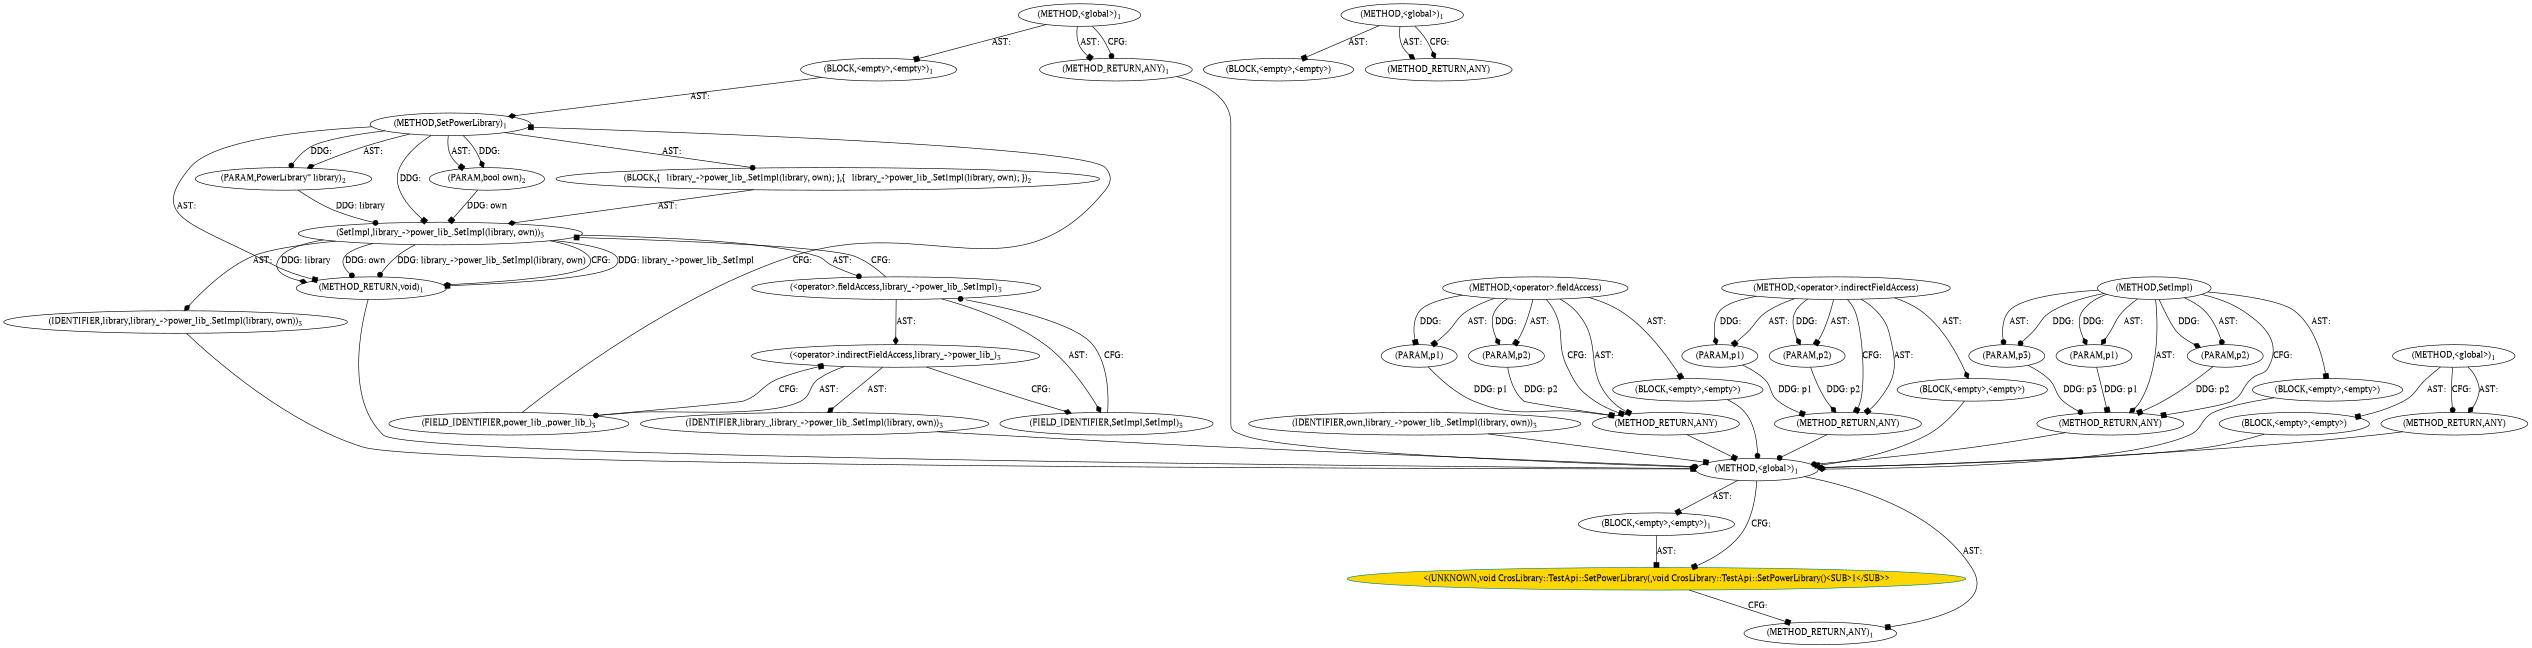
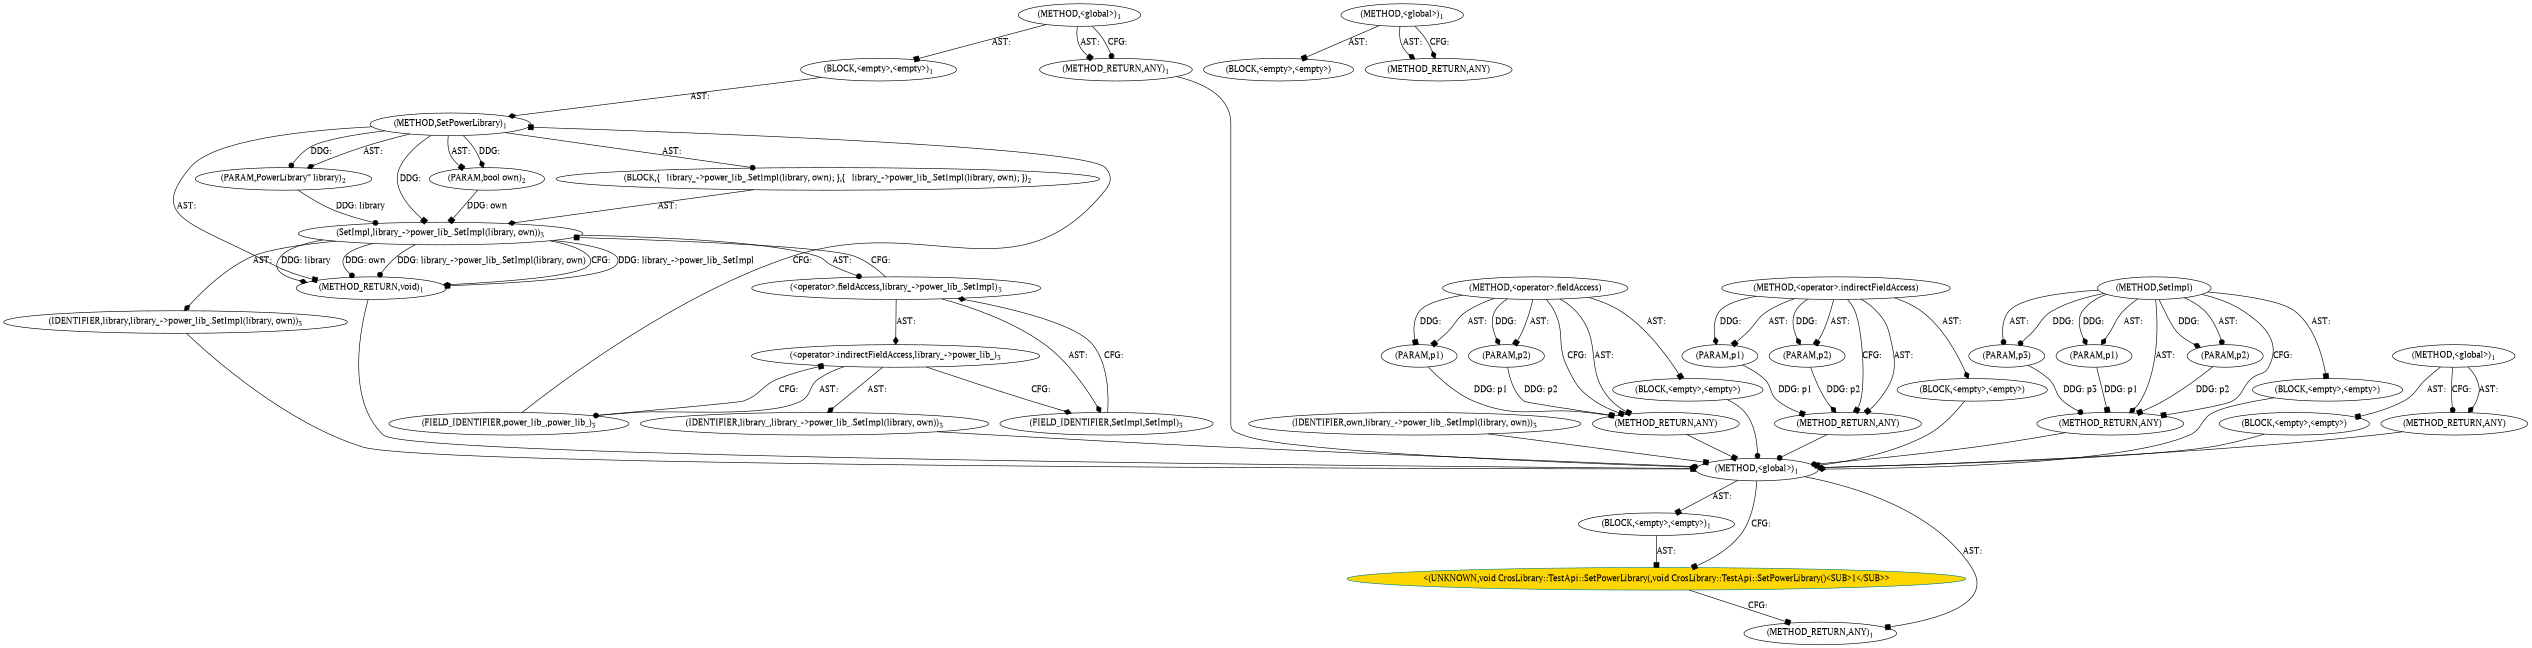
(1065, 327) -> (1065, 327)
